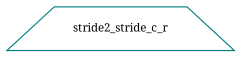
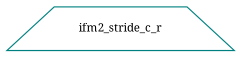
(121, 29) -> (121, 29)
